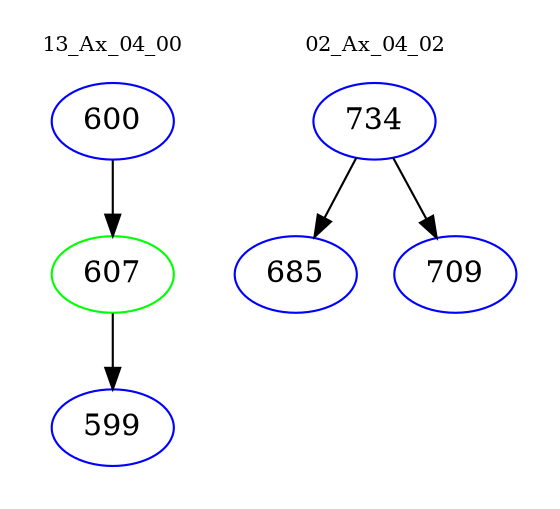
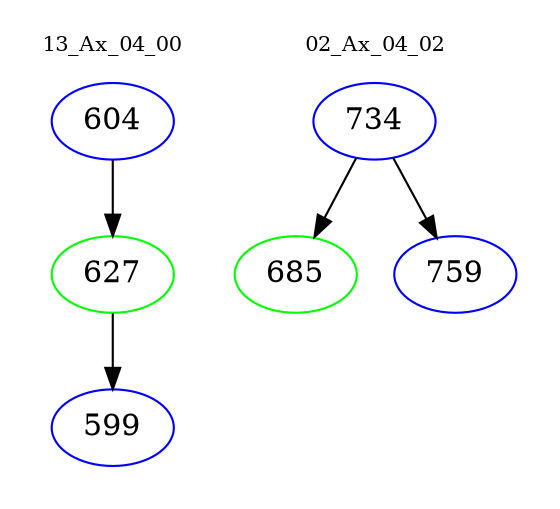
(113, 121) -> (113, 121)
(113, 274) -> (113, 274)
(296, 274) -> (296, 274)
(455, 274) -> (455, 274)
